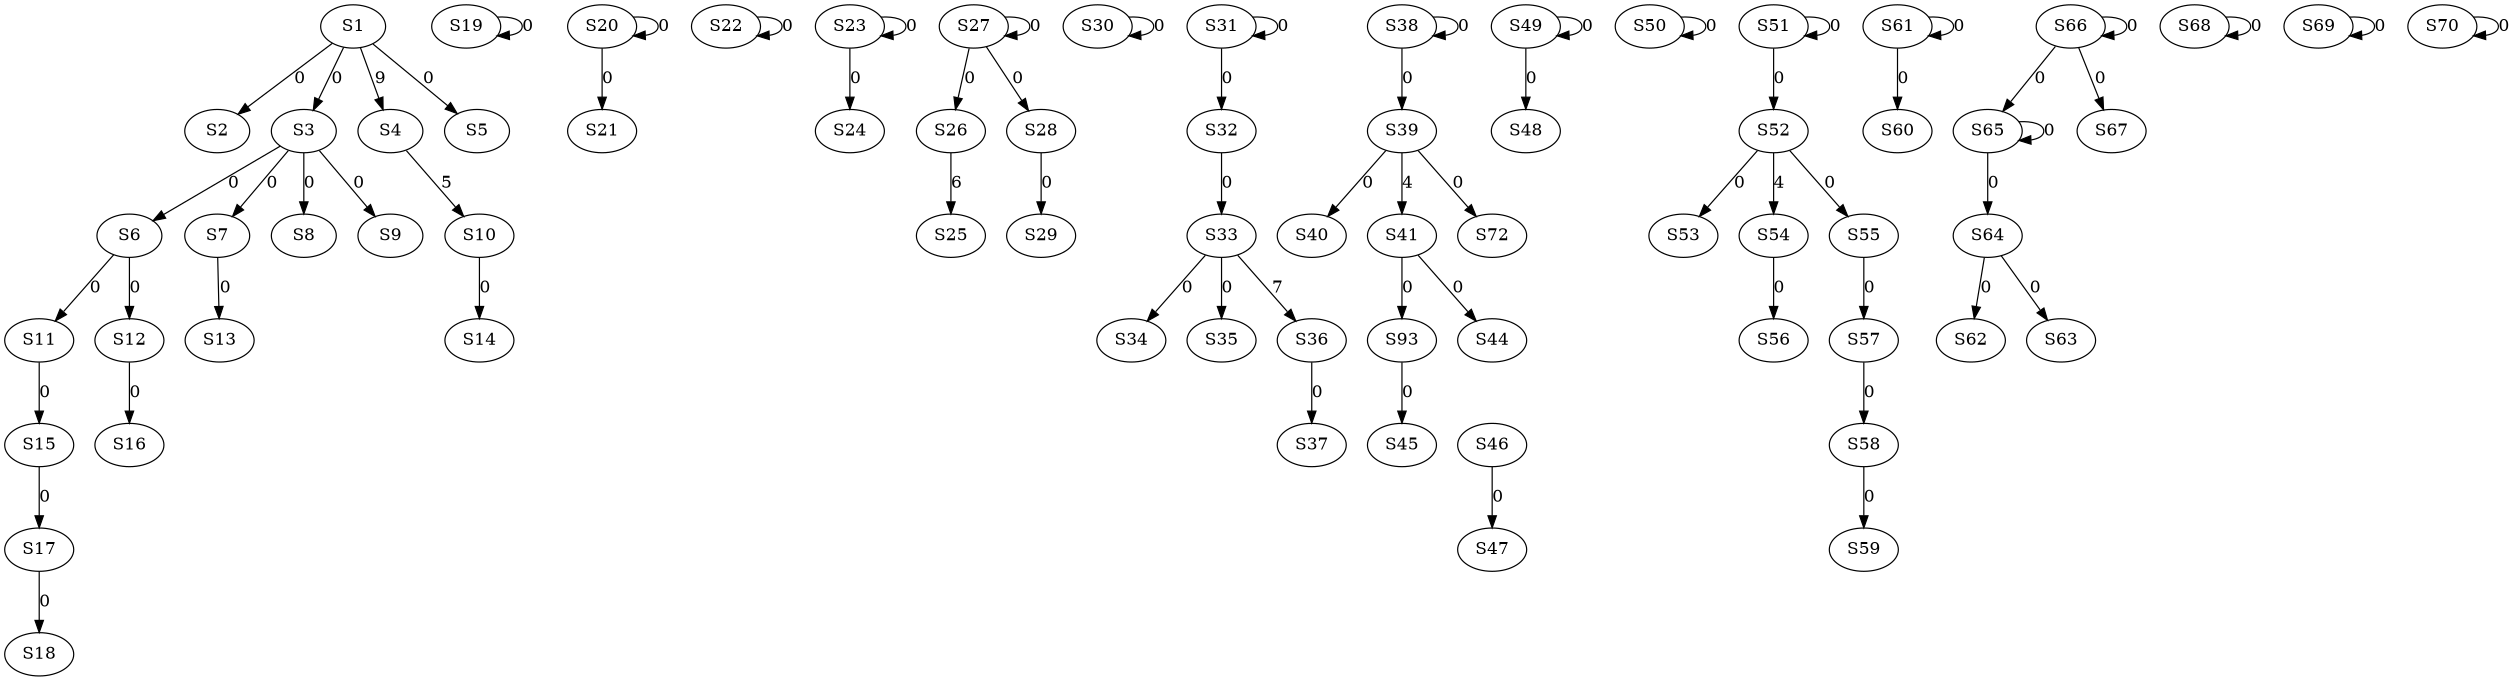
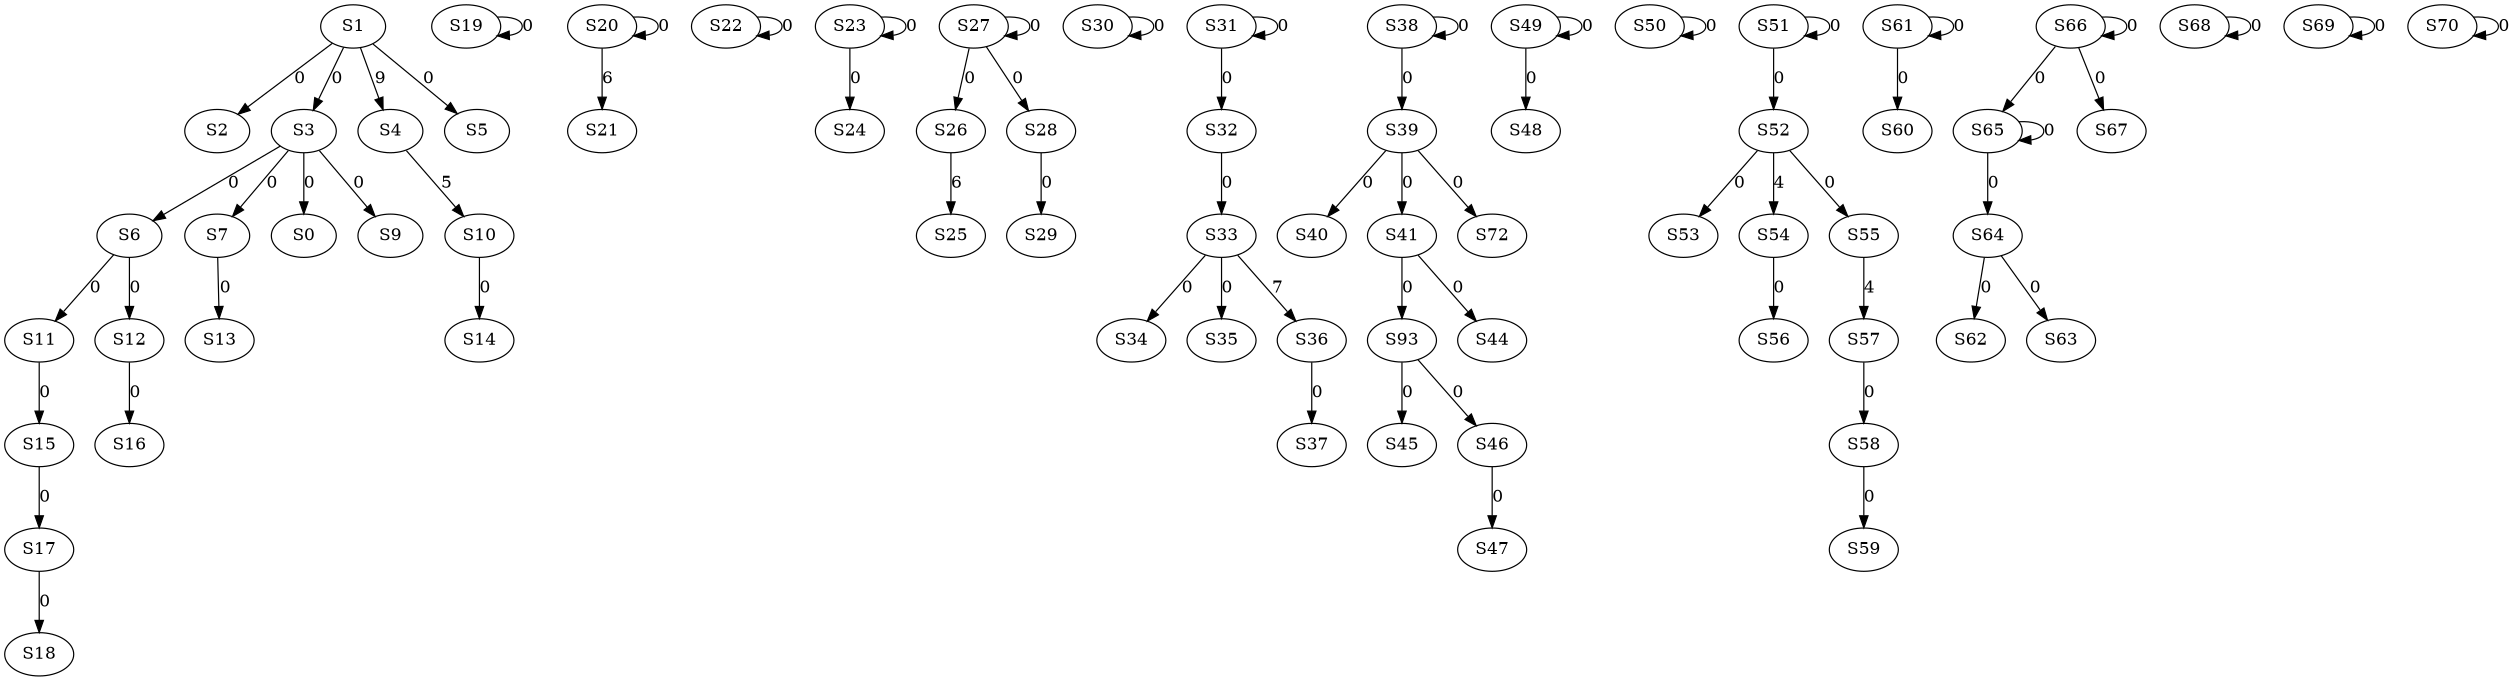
(608, 79) -> (608, 79)
(1408, 183) -> (1408, 183)
(304, 236) -> (304, 236)
(1870, 288) -> (1870, 288)
none -> (1443, 388)
